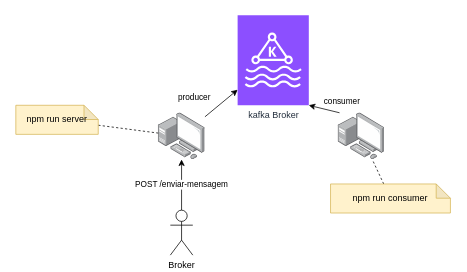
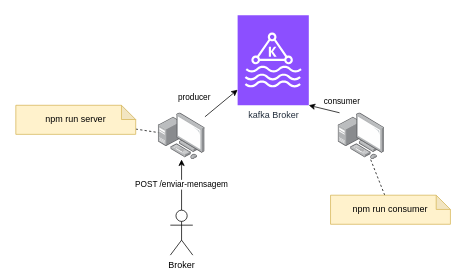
(57, 120) -> (75, 120)
(390, 199) -> (390, 210)
